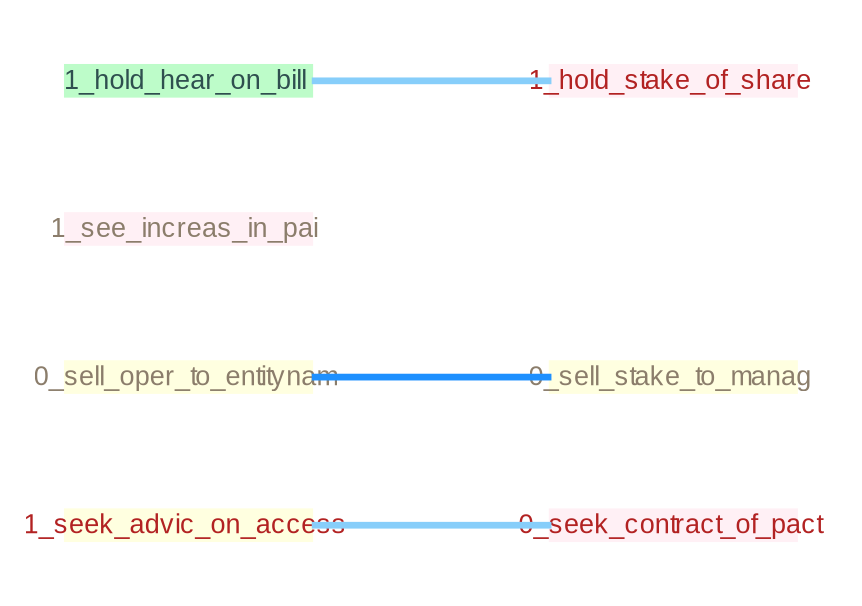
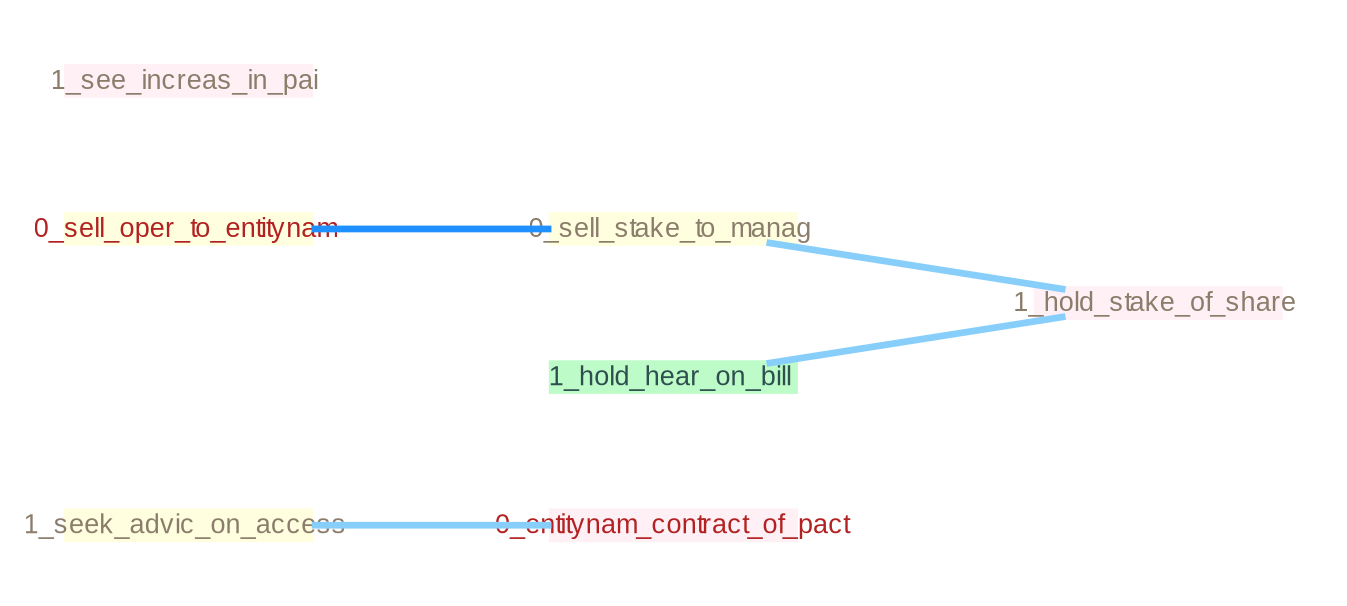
(673, 81) -> (1158, 303)
none -> (916, 266)
(189, 377) -> (189, 229)
(189, 525) -> (189, 525)
(673, 525) -> (673, 525)
